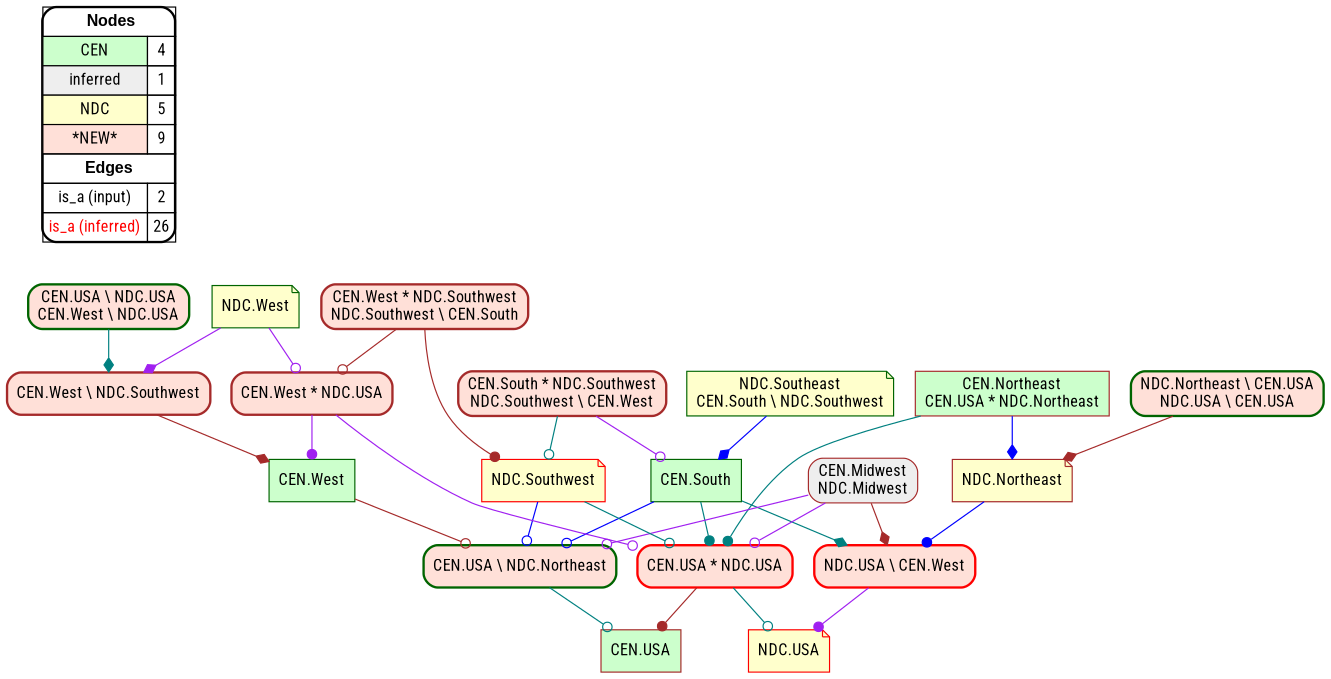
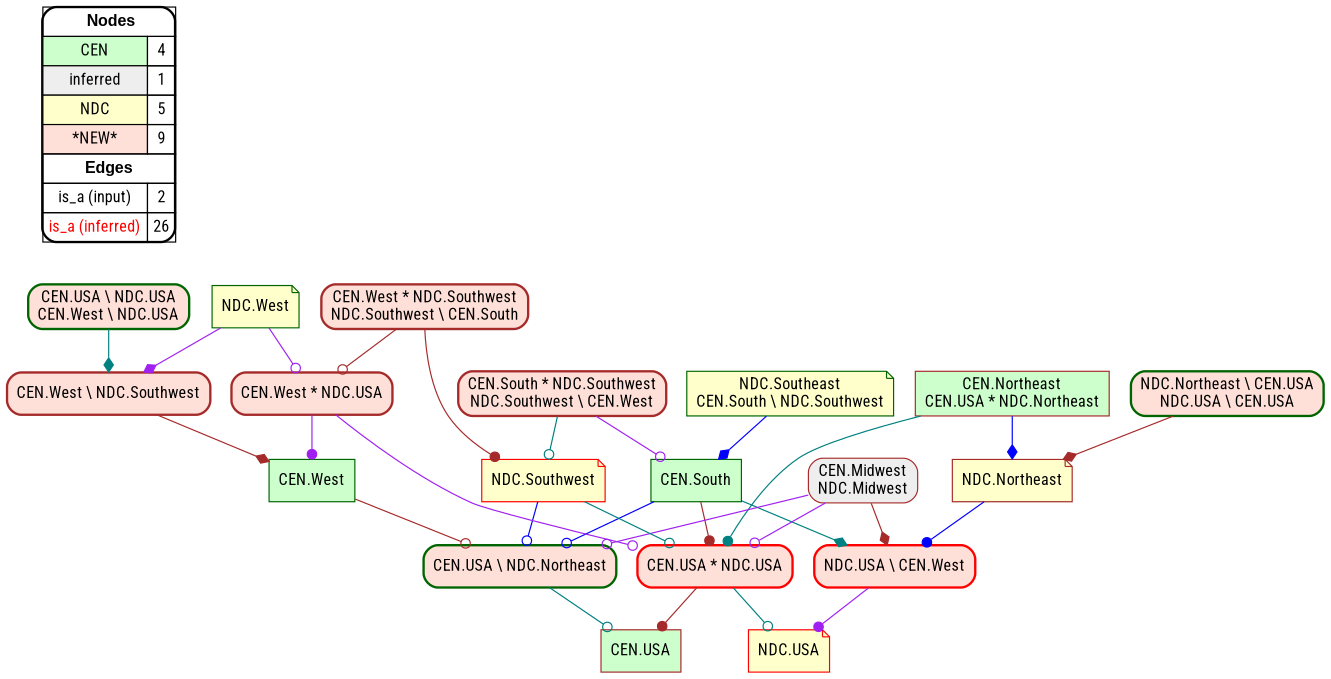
(703, 513) -> (703, 513)
